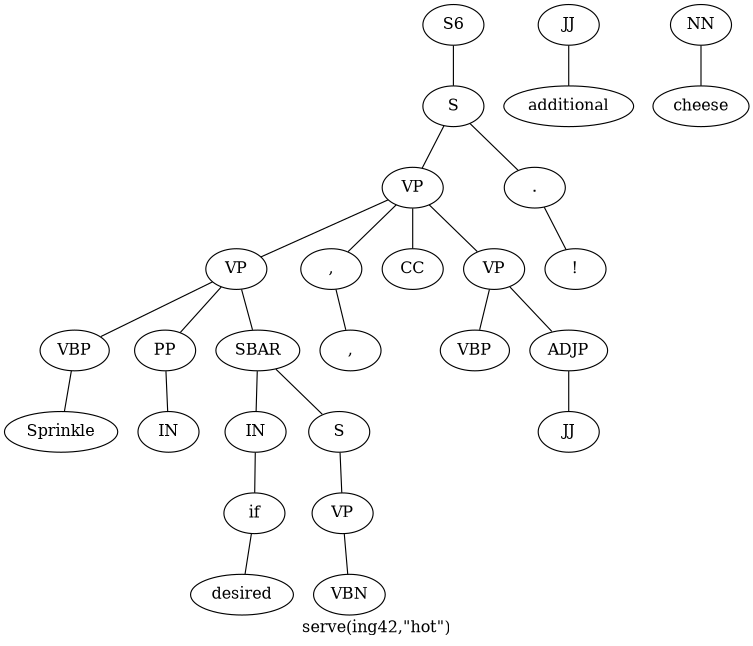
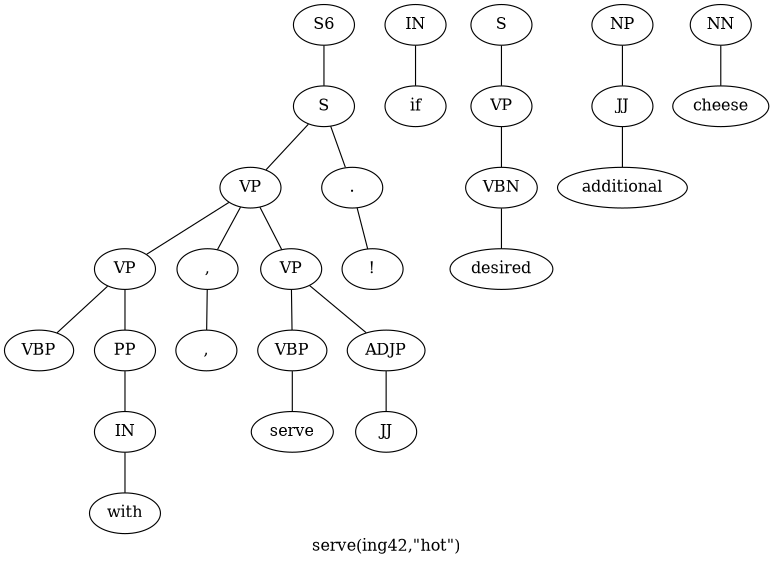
none -> (622, 25)
(413, 269) -> none
(258, 350) -> none
(61, 432) -> none
none -> (292, 432)
none -> (125, 513)
(248, 554) -> (501, 228)
